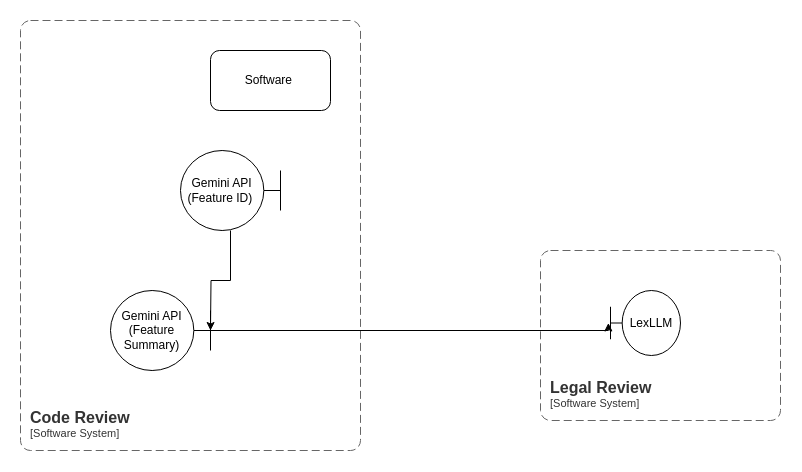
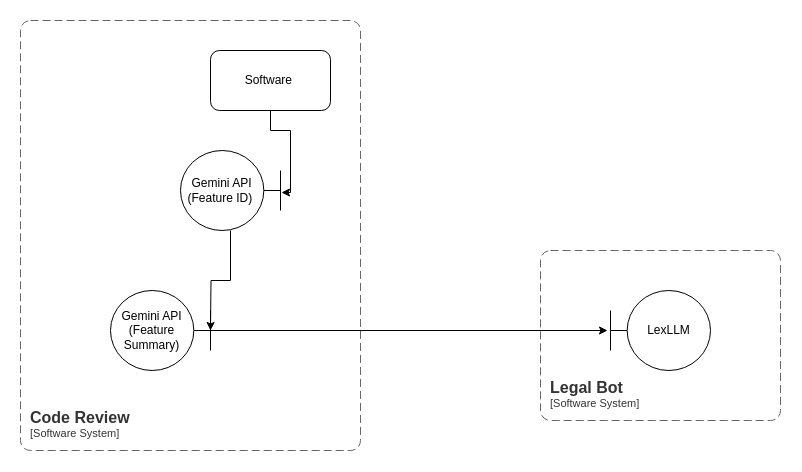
none -> (291, 143)
(646, 323) -> (661, 331)
(601, 396) -> (601, 396)
